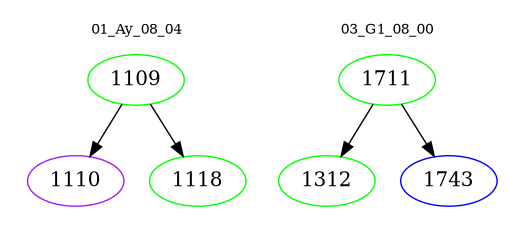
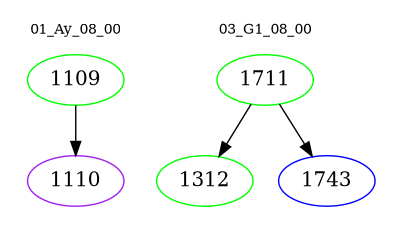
(137, 30) -> (76, 30)
(198, 181) -> none
